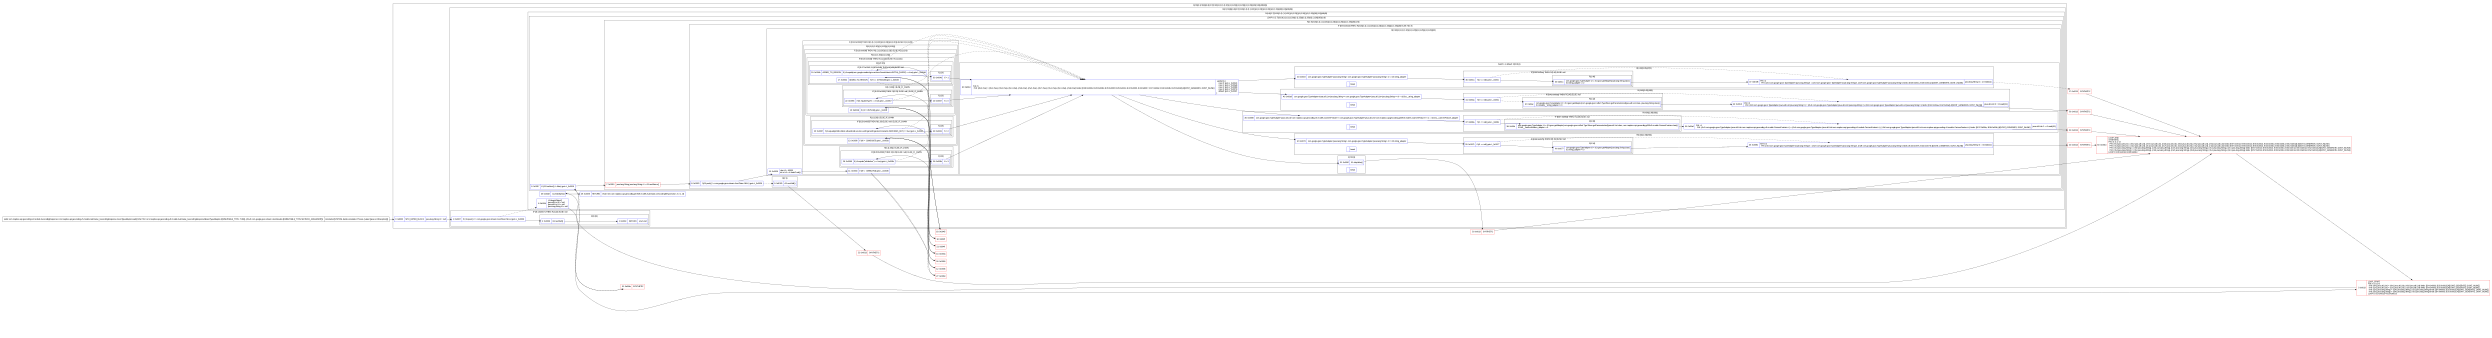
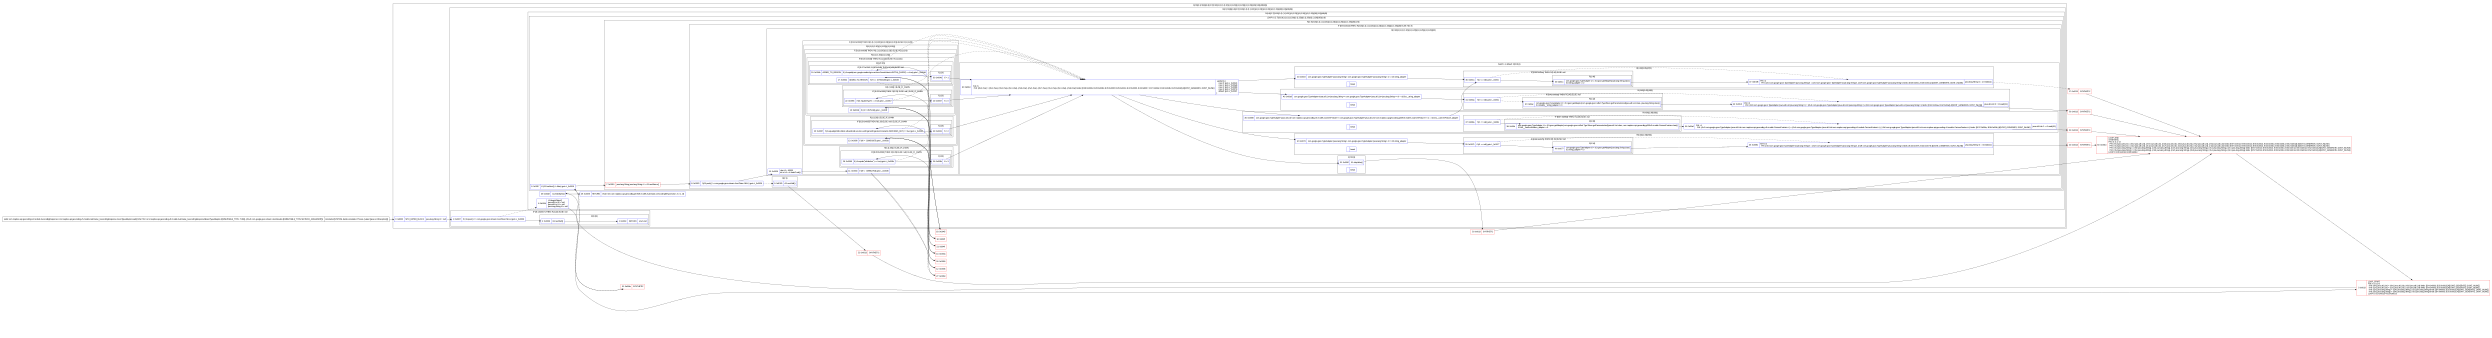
(1445, 121) -> (1462, 101)
